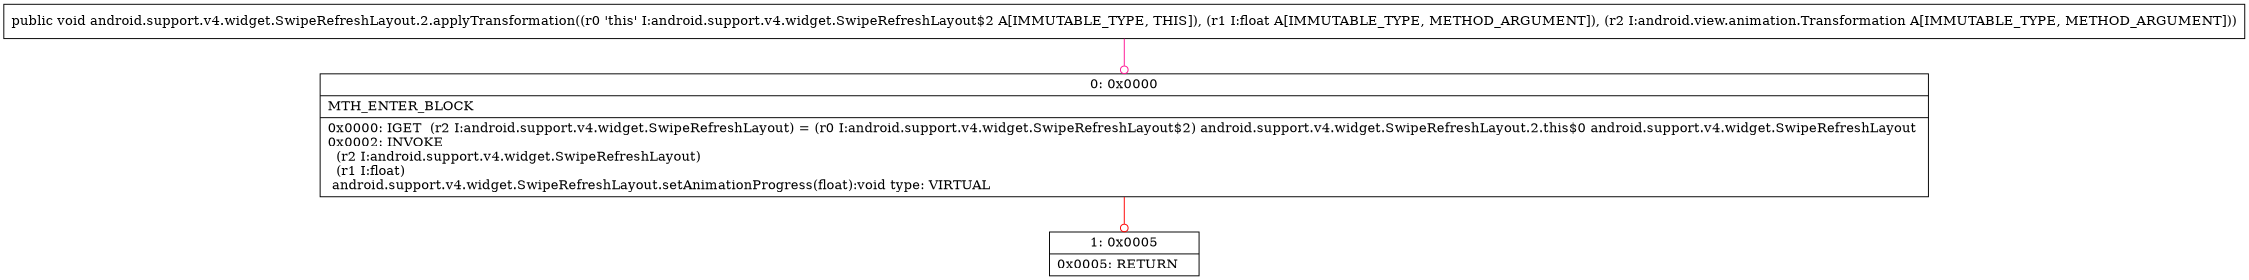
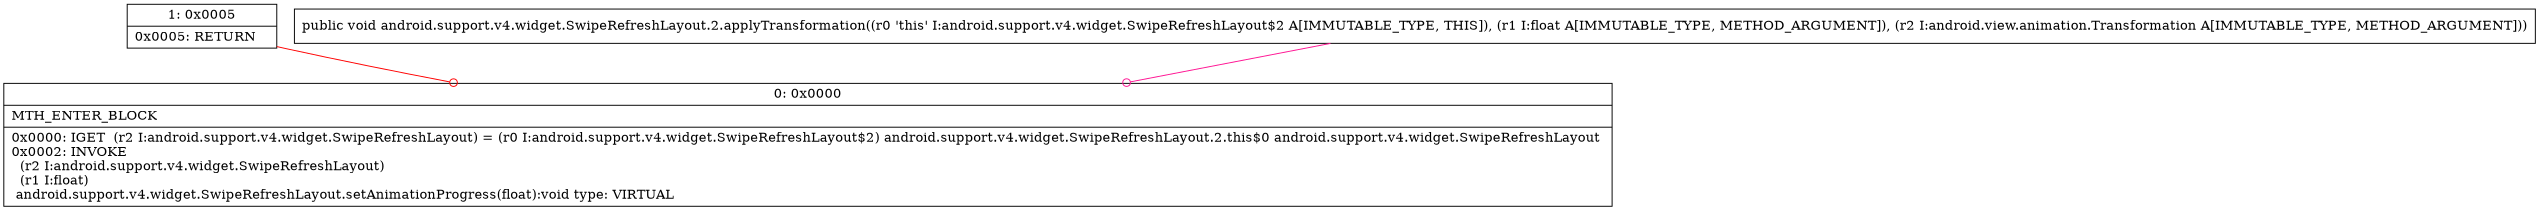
(1124, 210) -> (363, 65)
